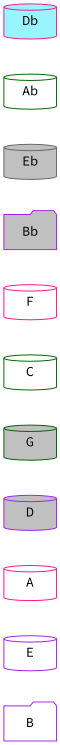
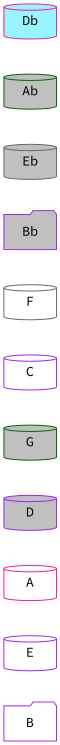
(30, 92) -> (30, 92)
(30, 302) -> (30, 302)
(30, 372) -> (30, 372)
